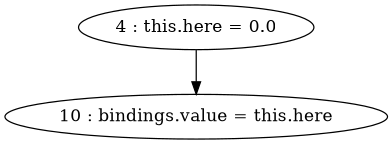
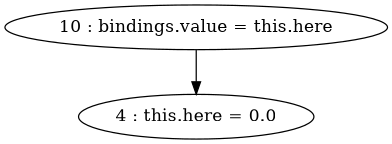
(196, 66) -> (196, 66)
